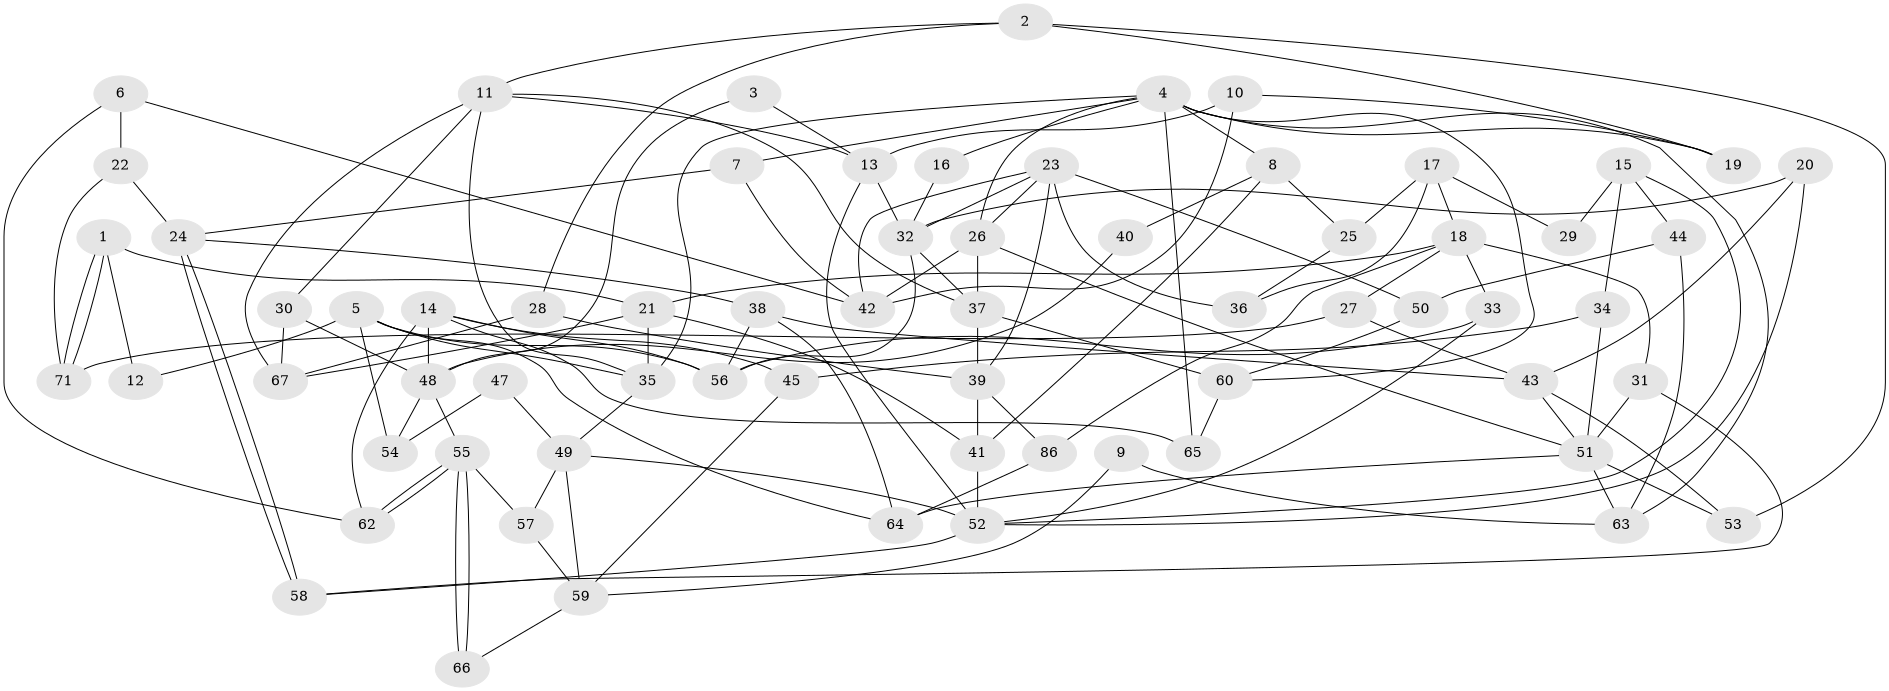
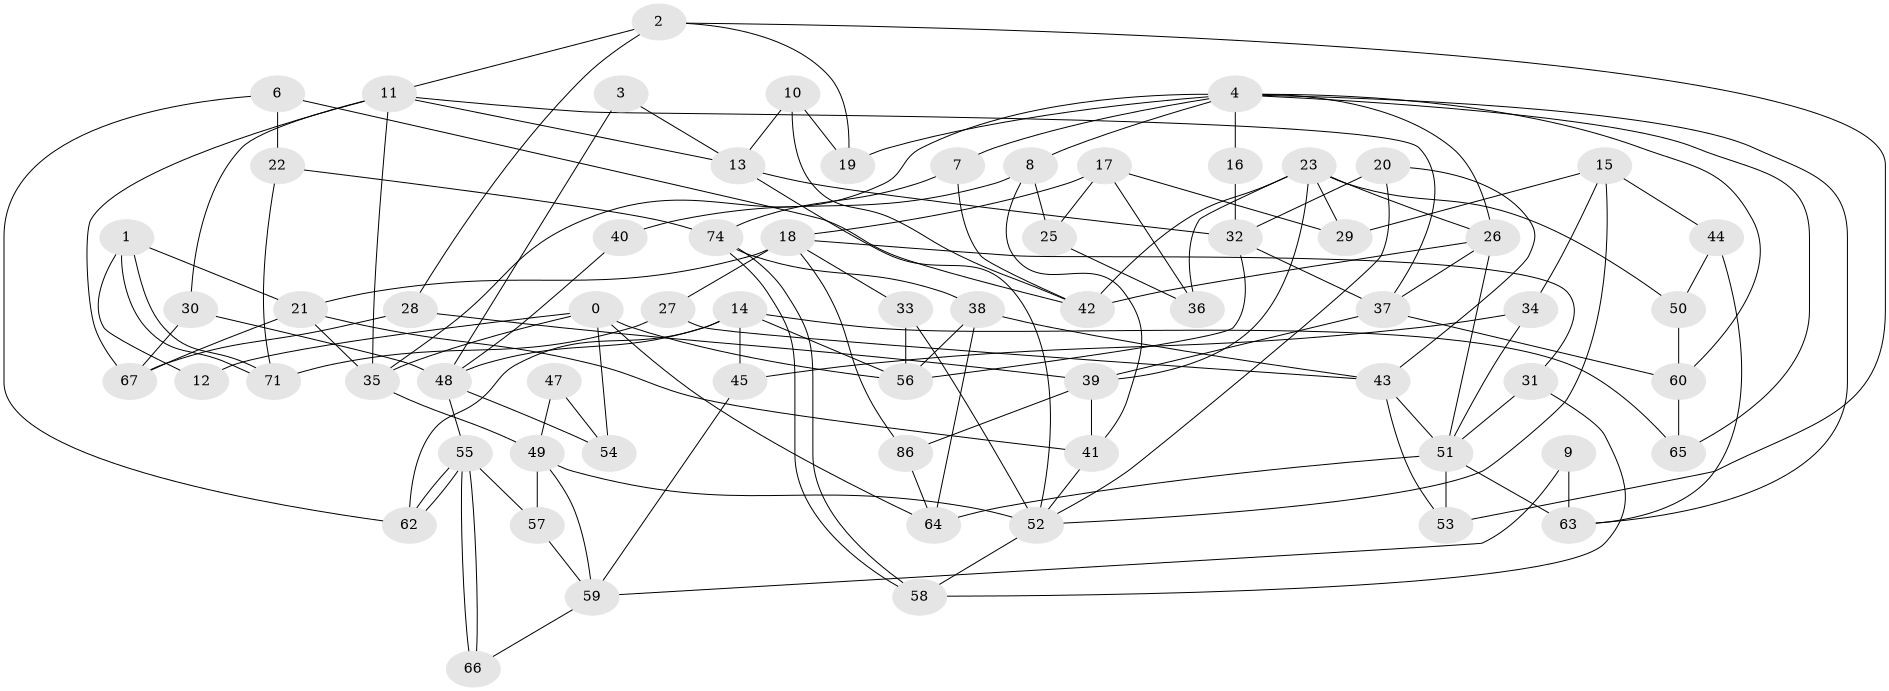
(979, 202) -> (1327, 202)
(179, 238) -> (716, 238)
(357, 310) -> (596, 310)
